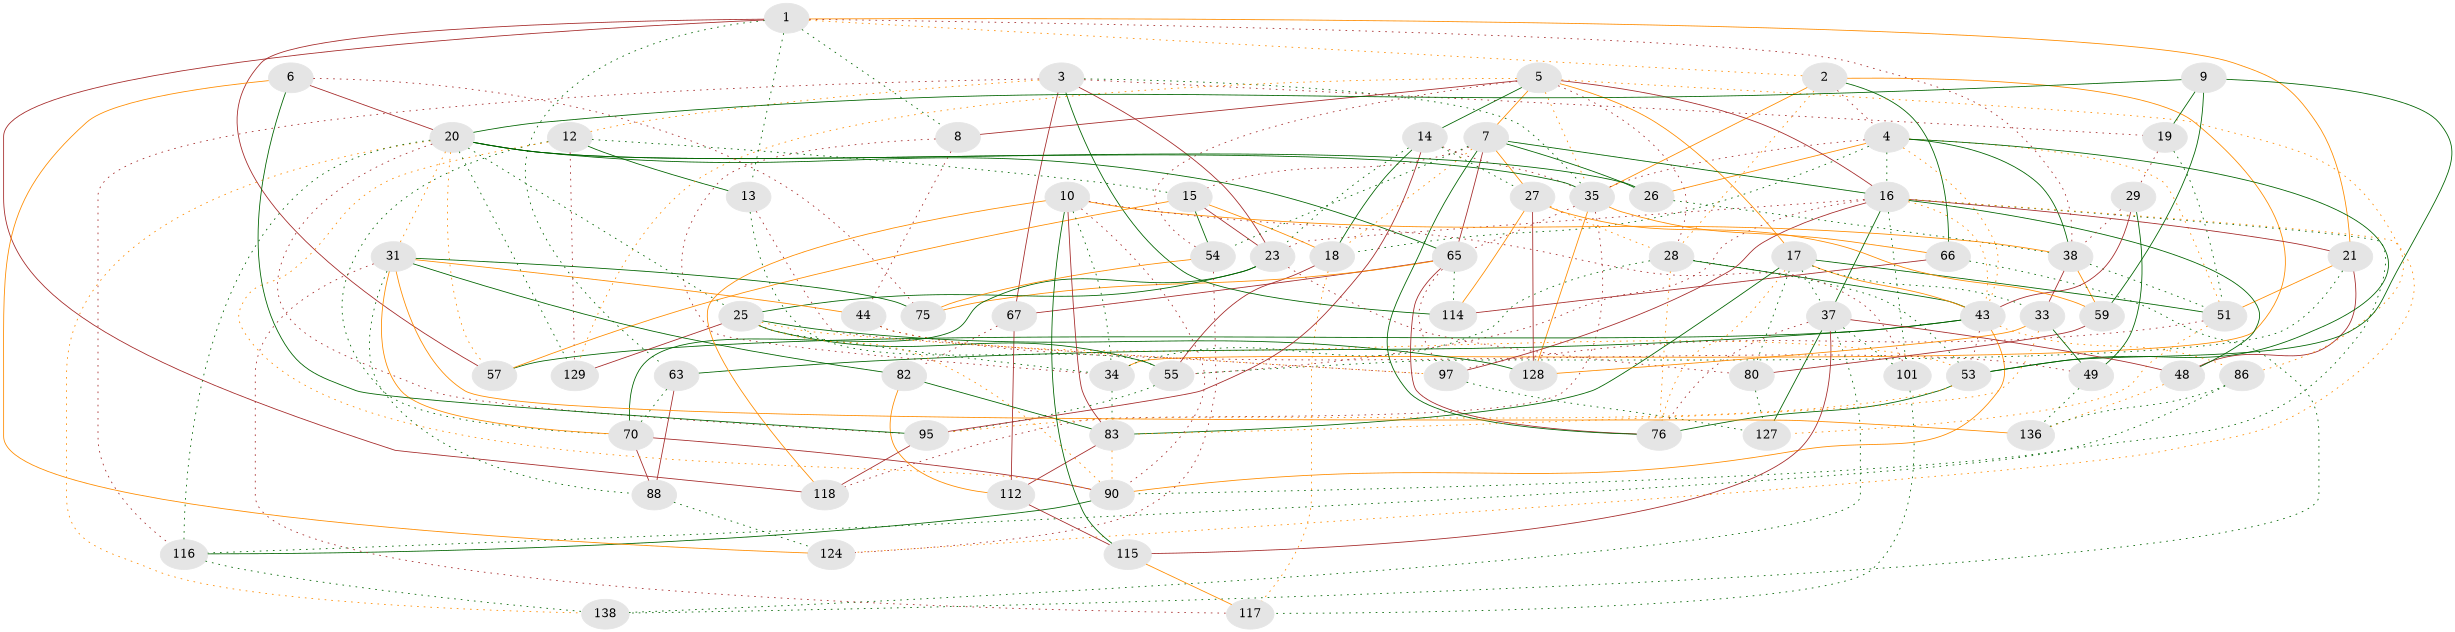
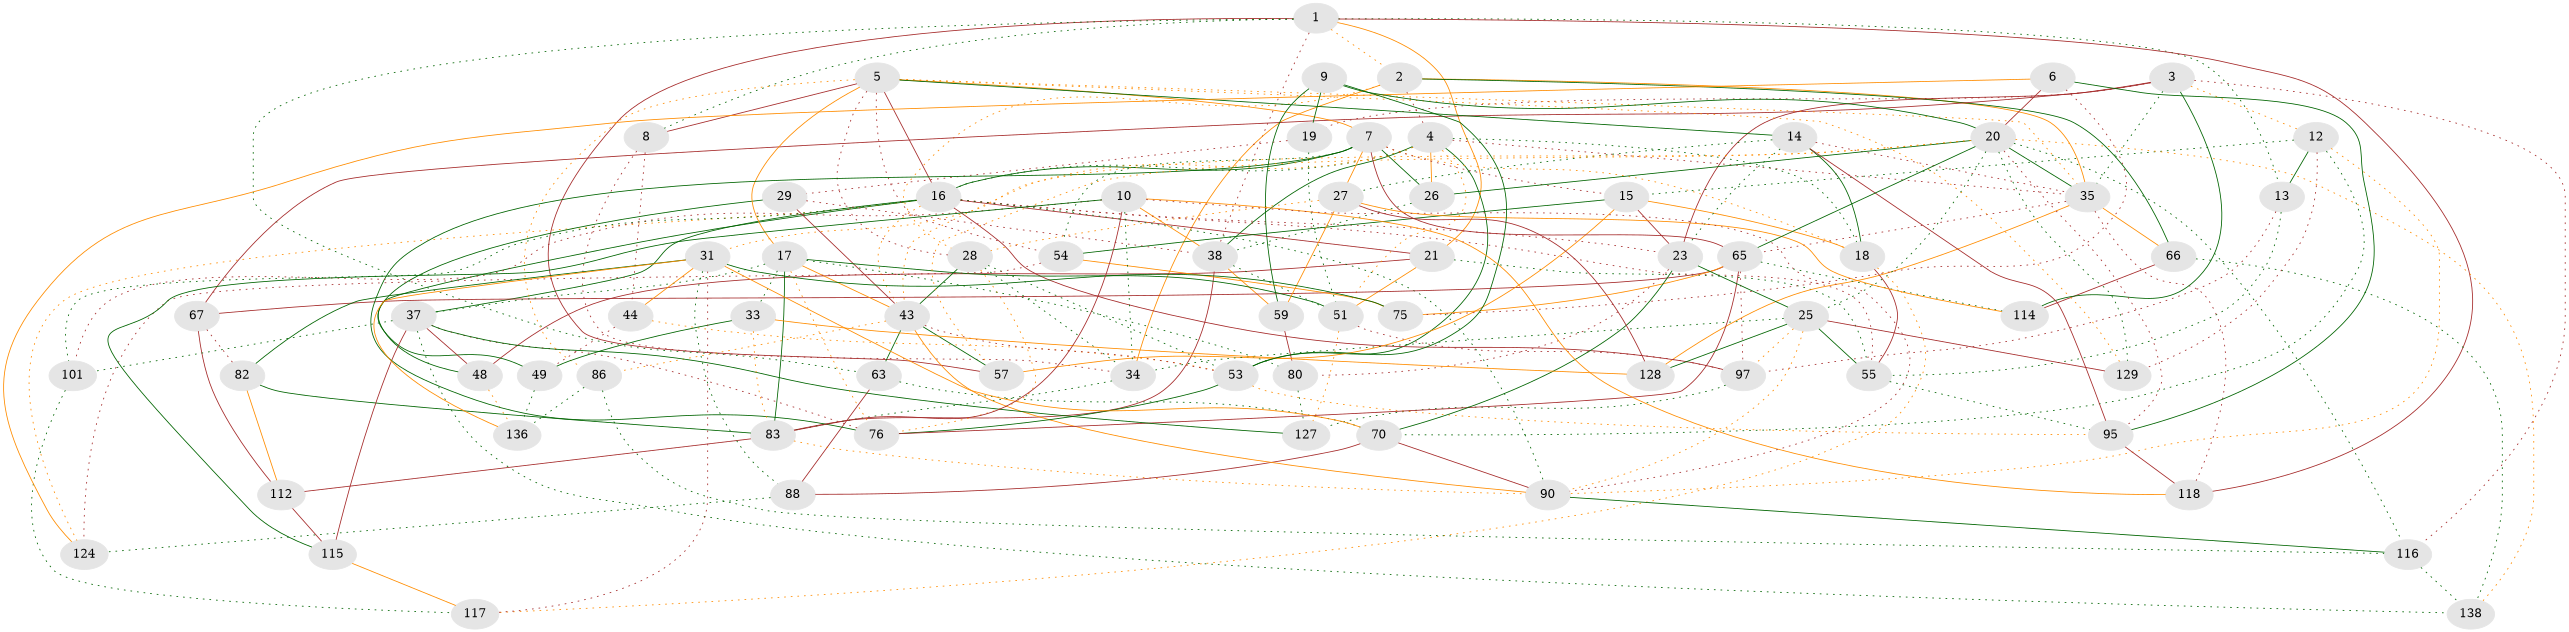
(2057, 285) -> (1021, 417)
